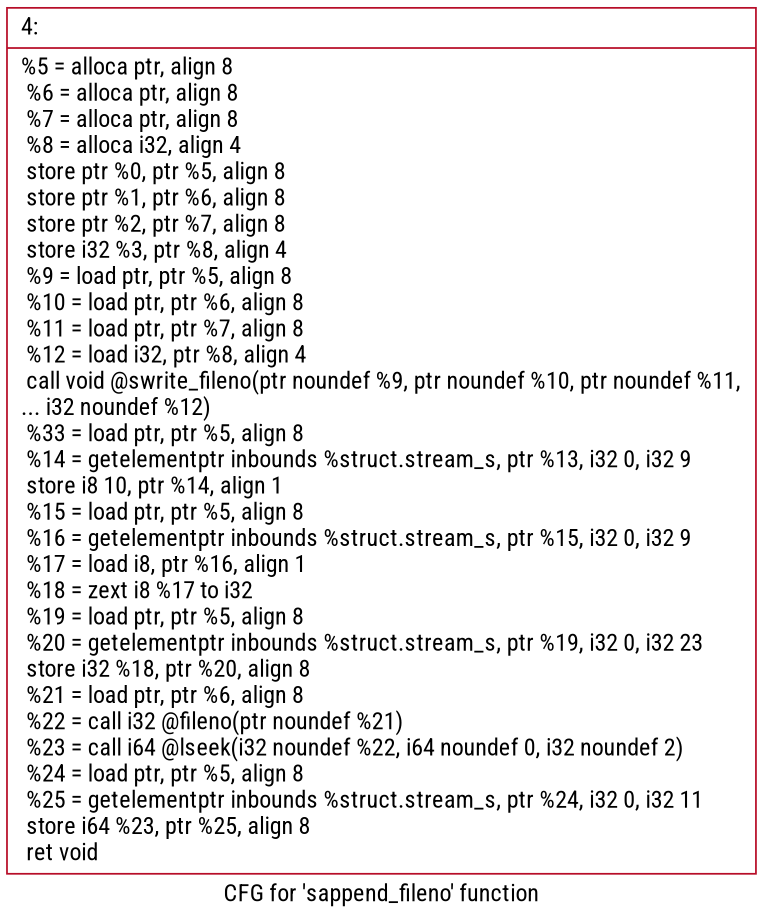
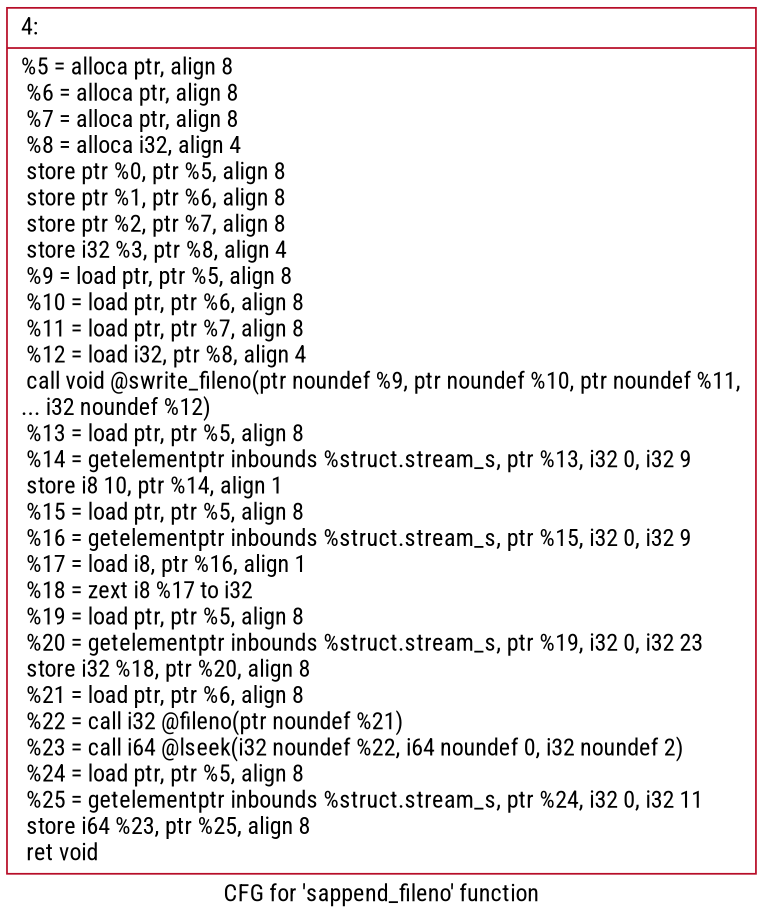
(163, 434) -> (163, 434)
